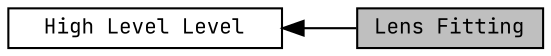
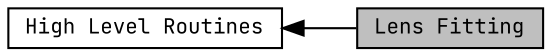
(145, 28) -> (145, 28)
